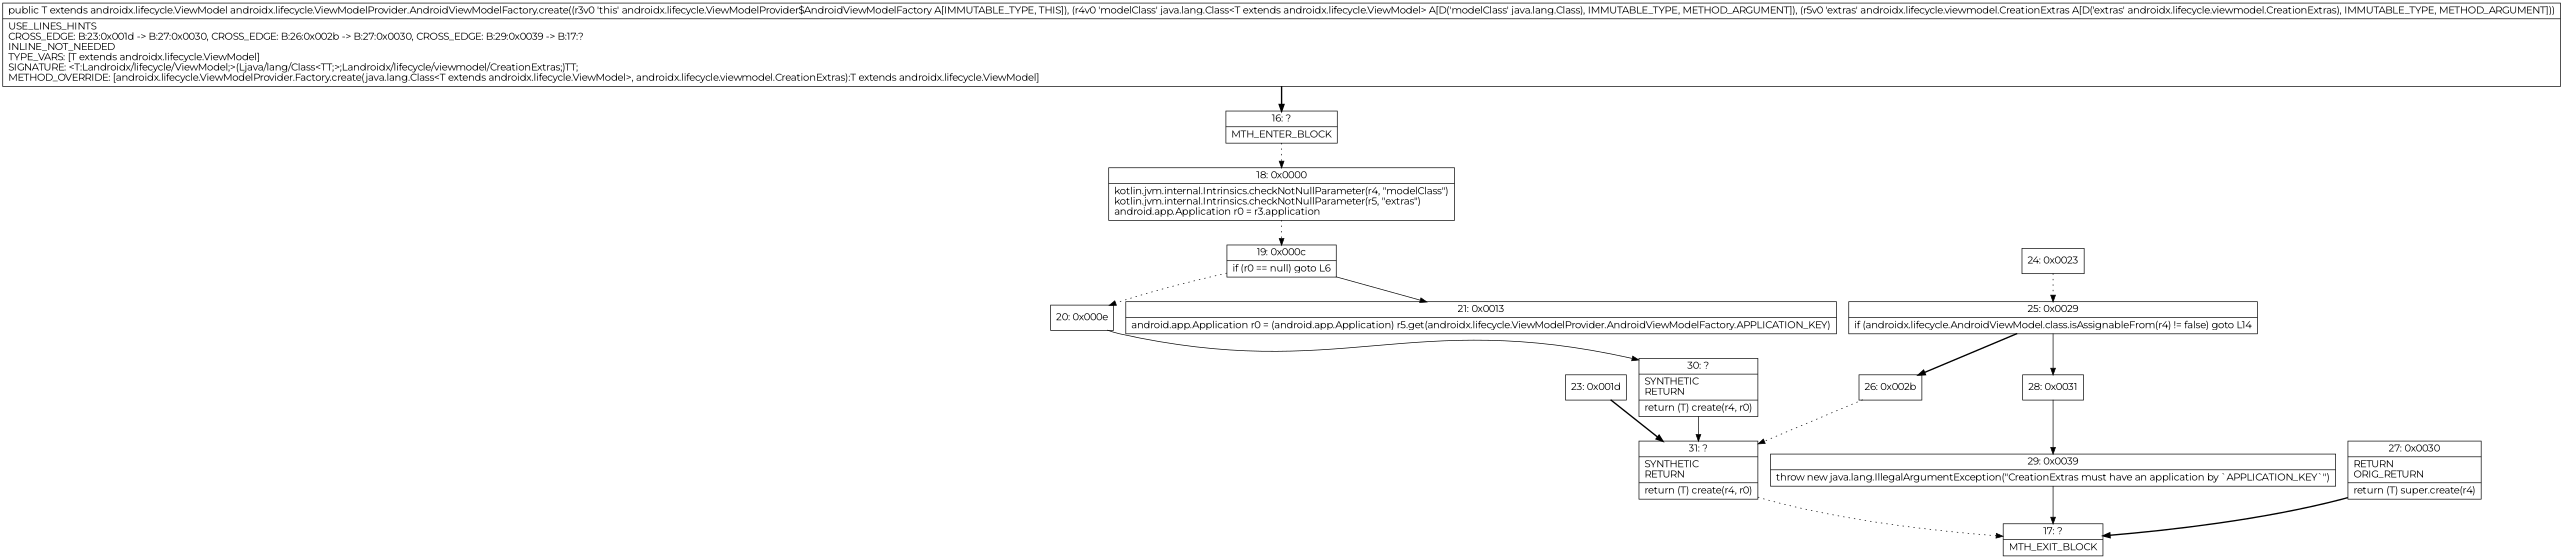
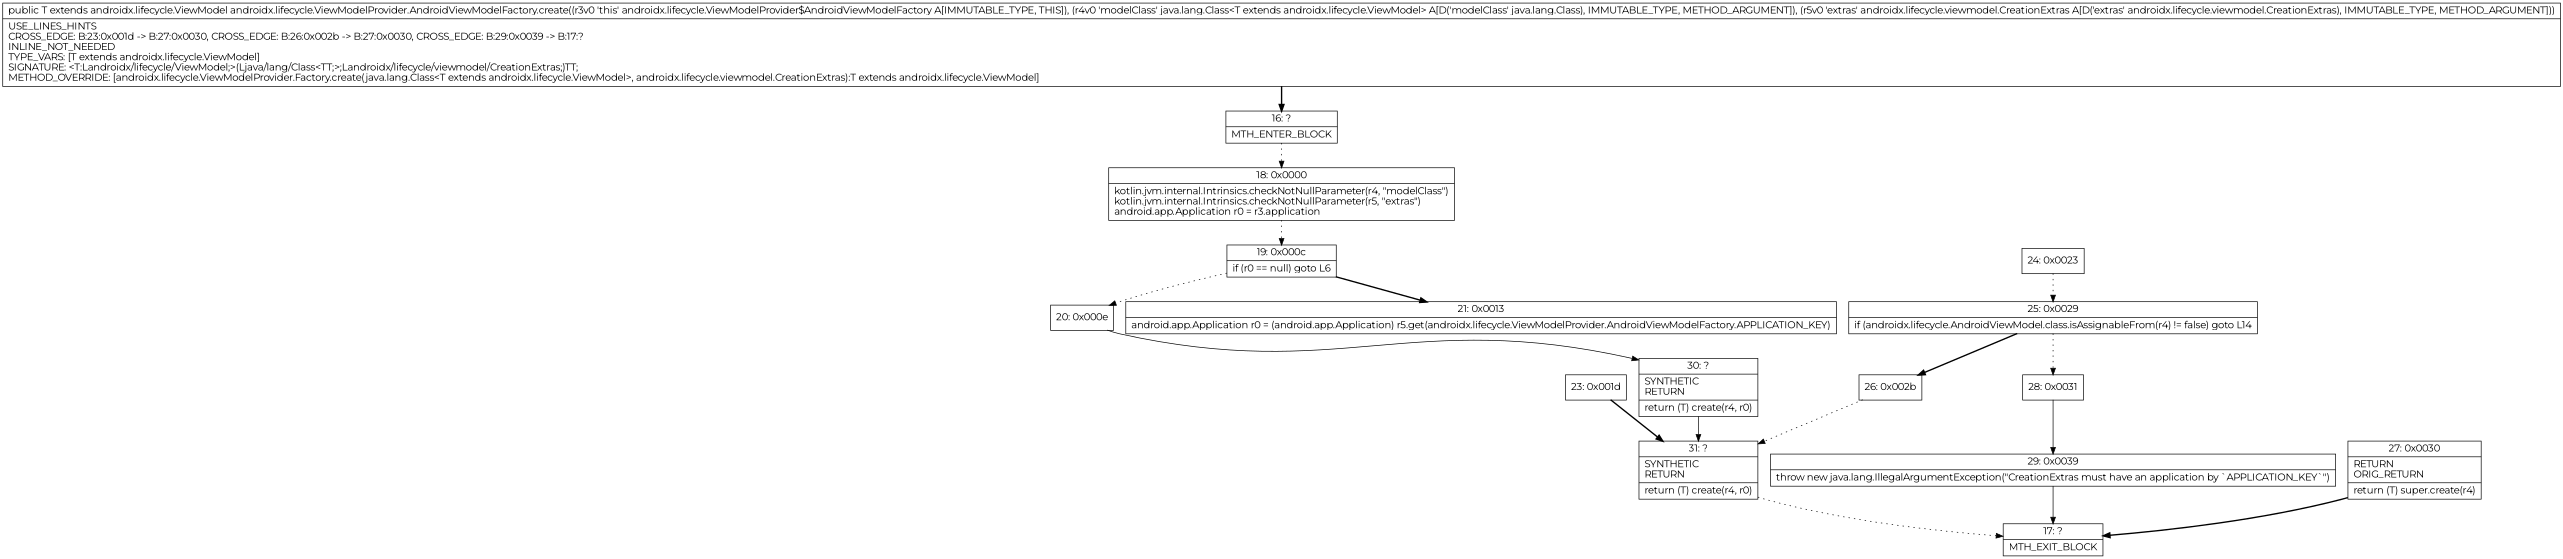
(1378, 288) -> (1378, 288)
(2053, 351) -> (2053, 351)
